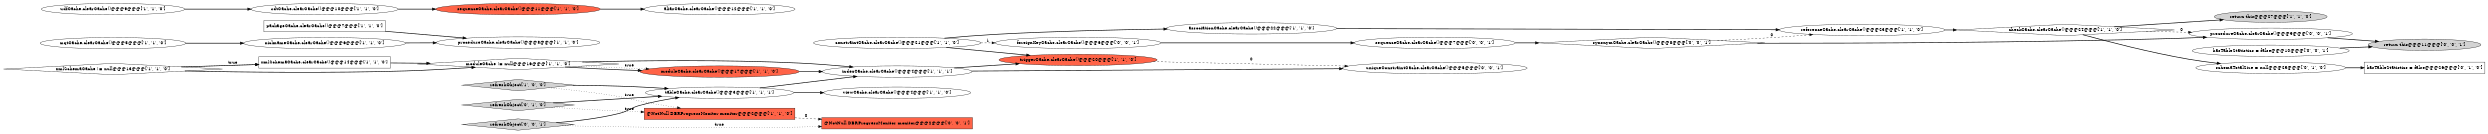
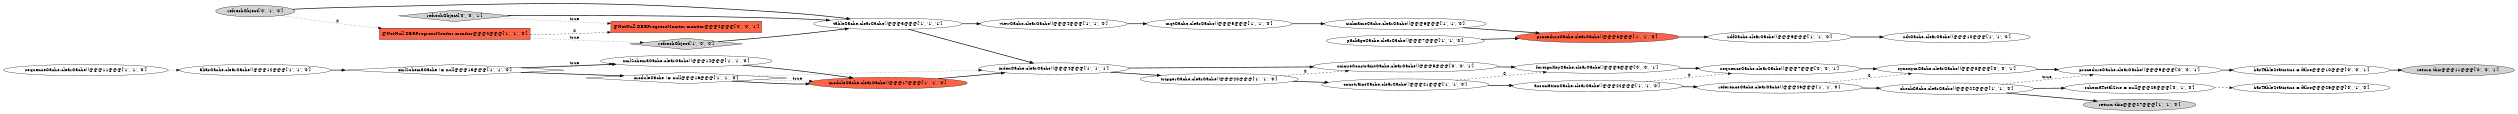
(415, 9) -> none
(518, 9) -> (86, 70)
(621, 9) -> (172, 70)
none -> (1135, 24)
(325, 26) -> (1405, 41)
(2065, 30) -> (1957, 89)
(2182, 30) -> (2047, 77)
none -> (1692, 37)
(1764, 38) -> (1867, 78)
(2351, 40) -> (2225, 70)
(988, 41) -> (1505, 74)
(518, 43) -> (1597, 37)
(1652, 43) -> (1957, 69)
(986, 51) -> (1309, 82)
(1078, 60) -> (1219, 79)
(716, 61) -> (865, 73)
(325, 62) -> (686, 61)
(409, 63) -> (796, 71)
none -> (1504, 67)
(2353, 68) -> (2222, 88)
(2425, 68) -> (2311, 88)
none -> (336, 70)
none -> (1687, 78)
(613, 96) -> (585, 40)
(518, 105) -> (255, 11)
(629, 109) -> (338, 21)
